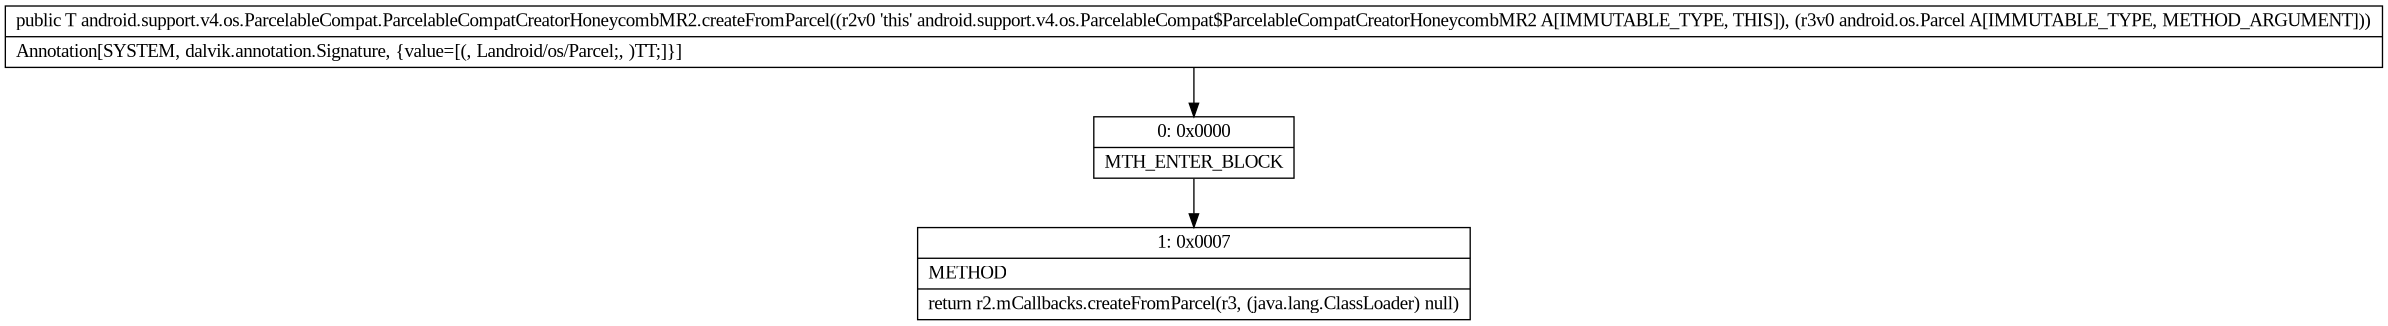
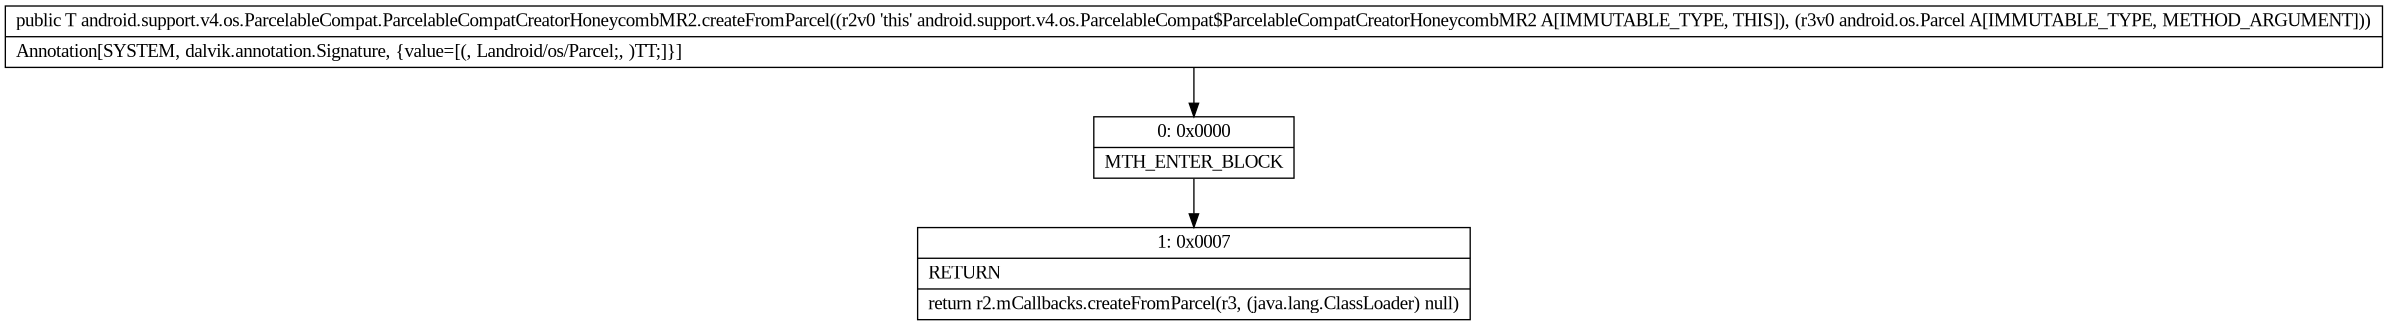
(968, 273) -> (965, 273)
